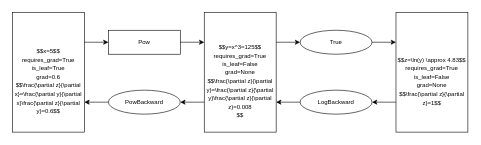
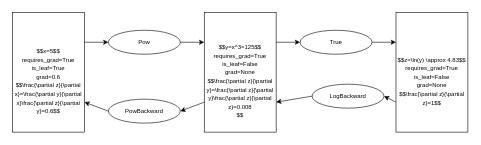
(144, 42) -> (144, 42)
(144, 102) -> (144, 111)
(336, 102) -> (348, 96)
